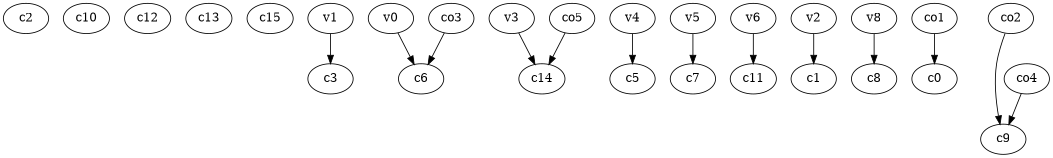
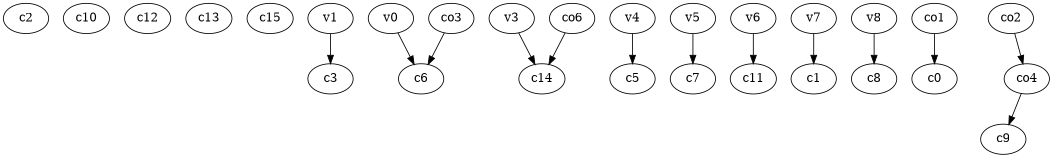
(572, 18) -> (572, 18)
(814, 18) -> (814, 18)
(996, 74) -> (1018, 45)
